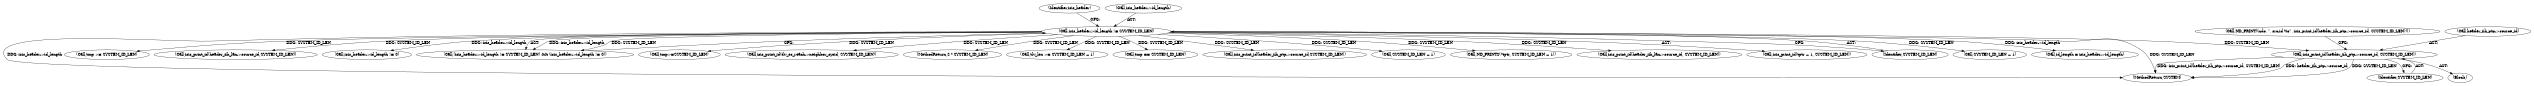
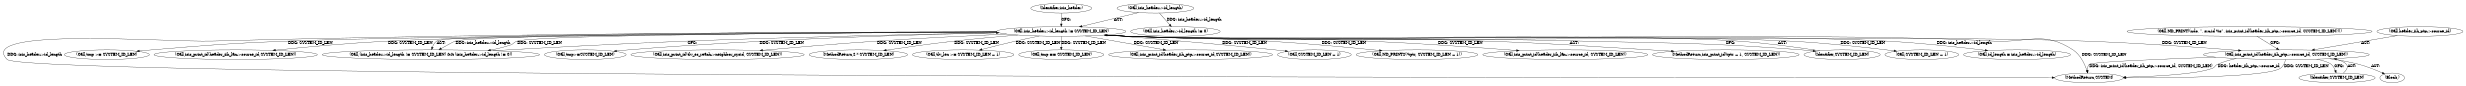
(717, 34) -> (1165, 19)
(1807, 55) -> (1726, 55)
